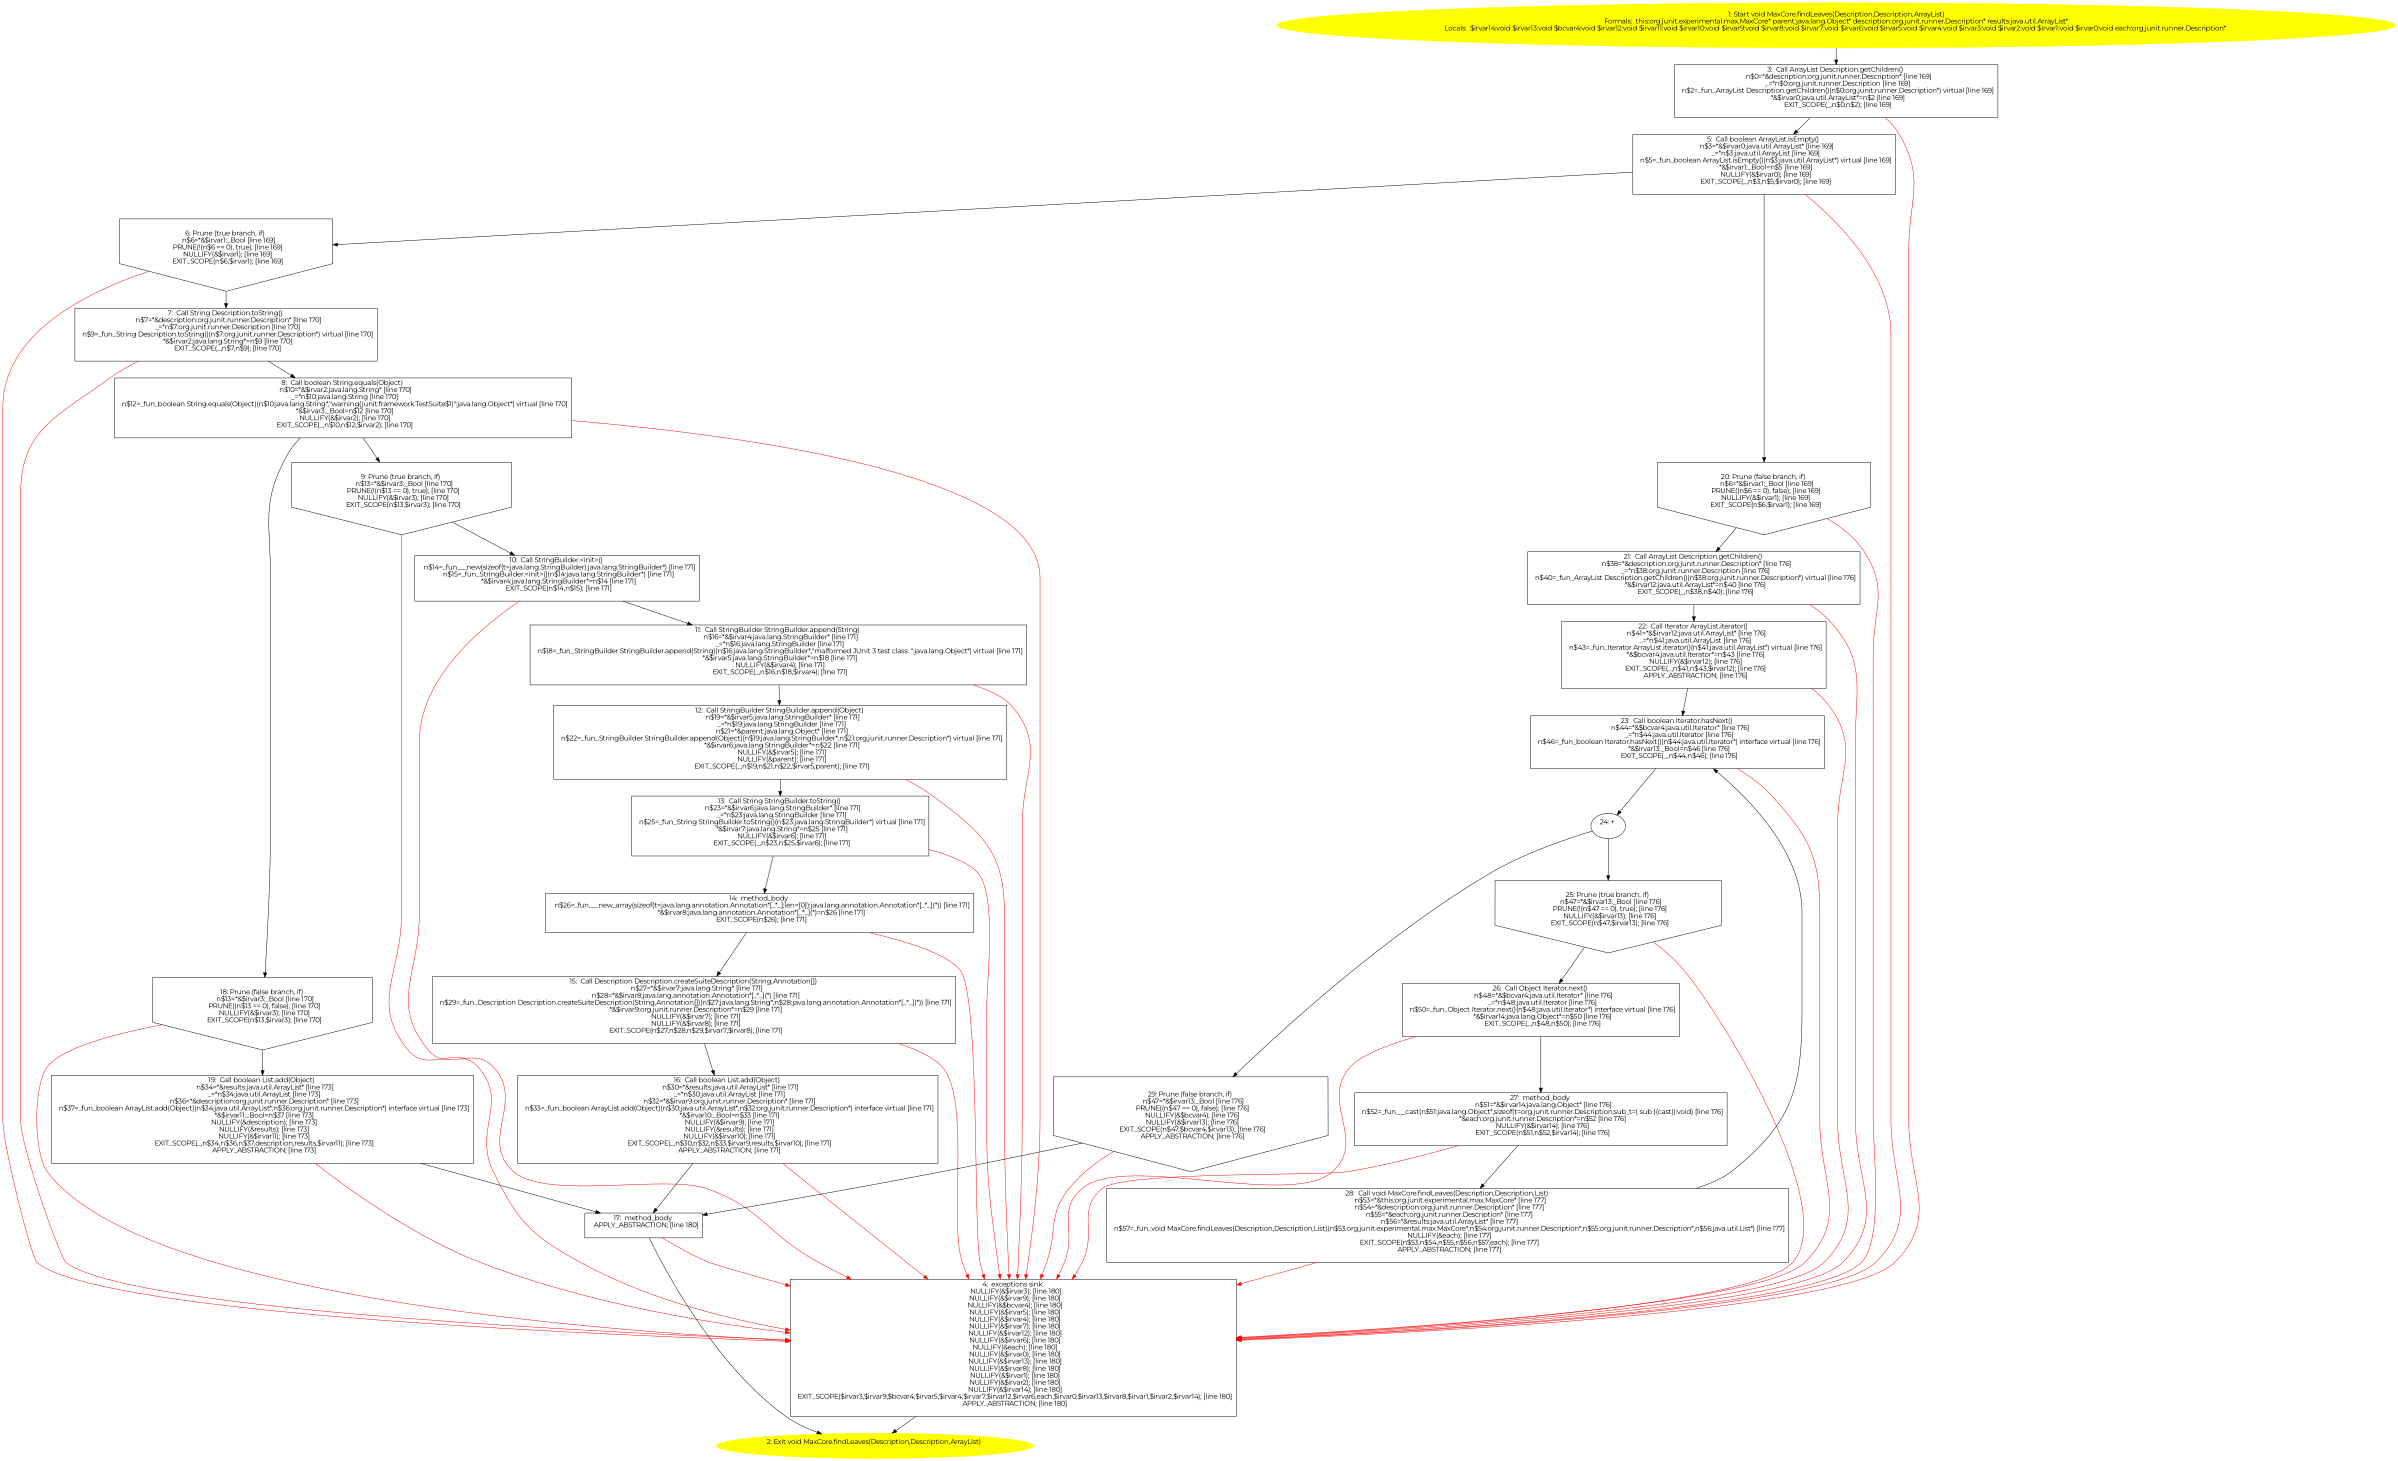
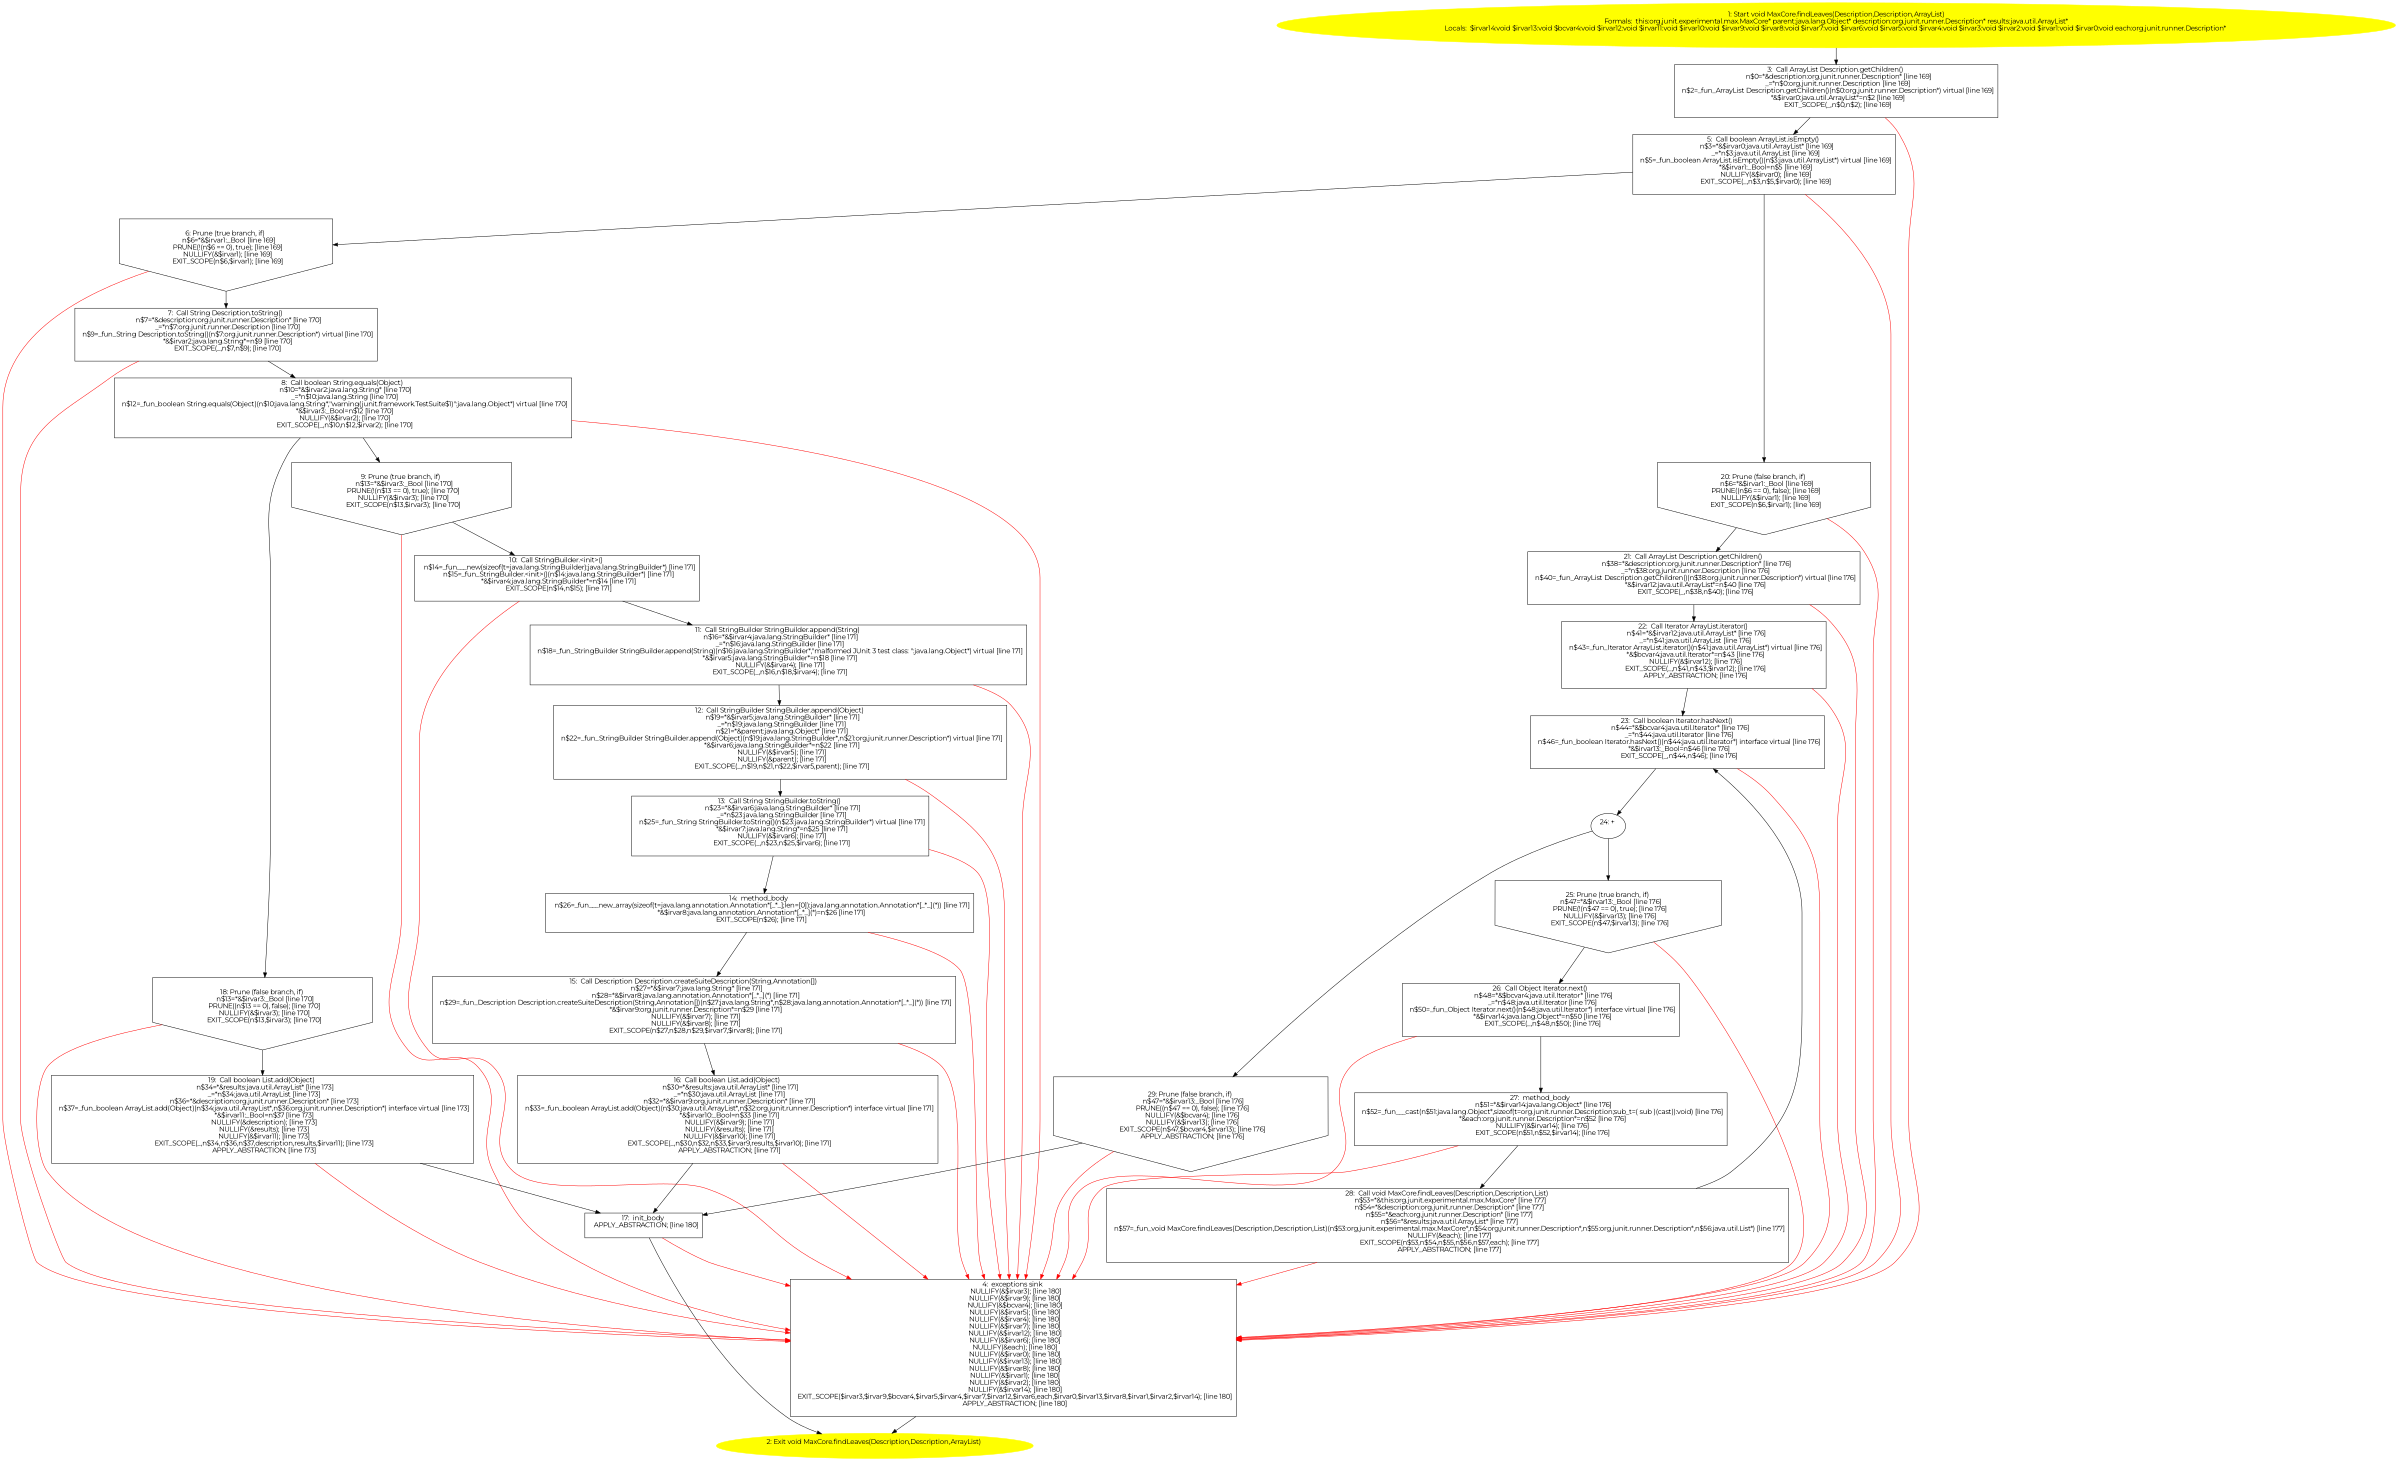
(644, 1225) -> (644, 1225)
